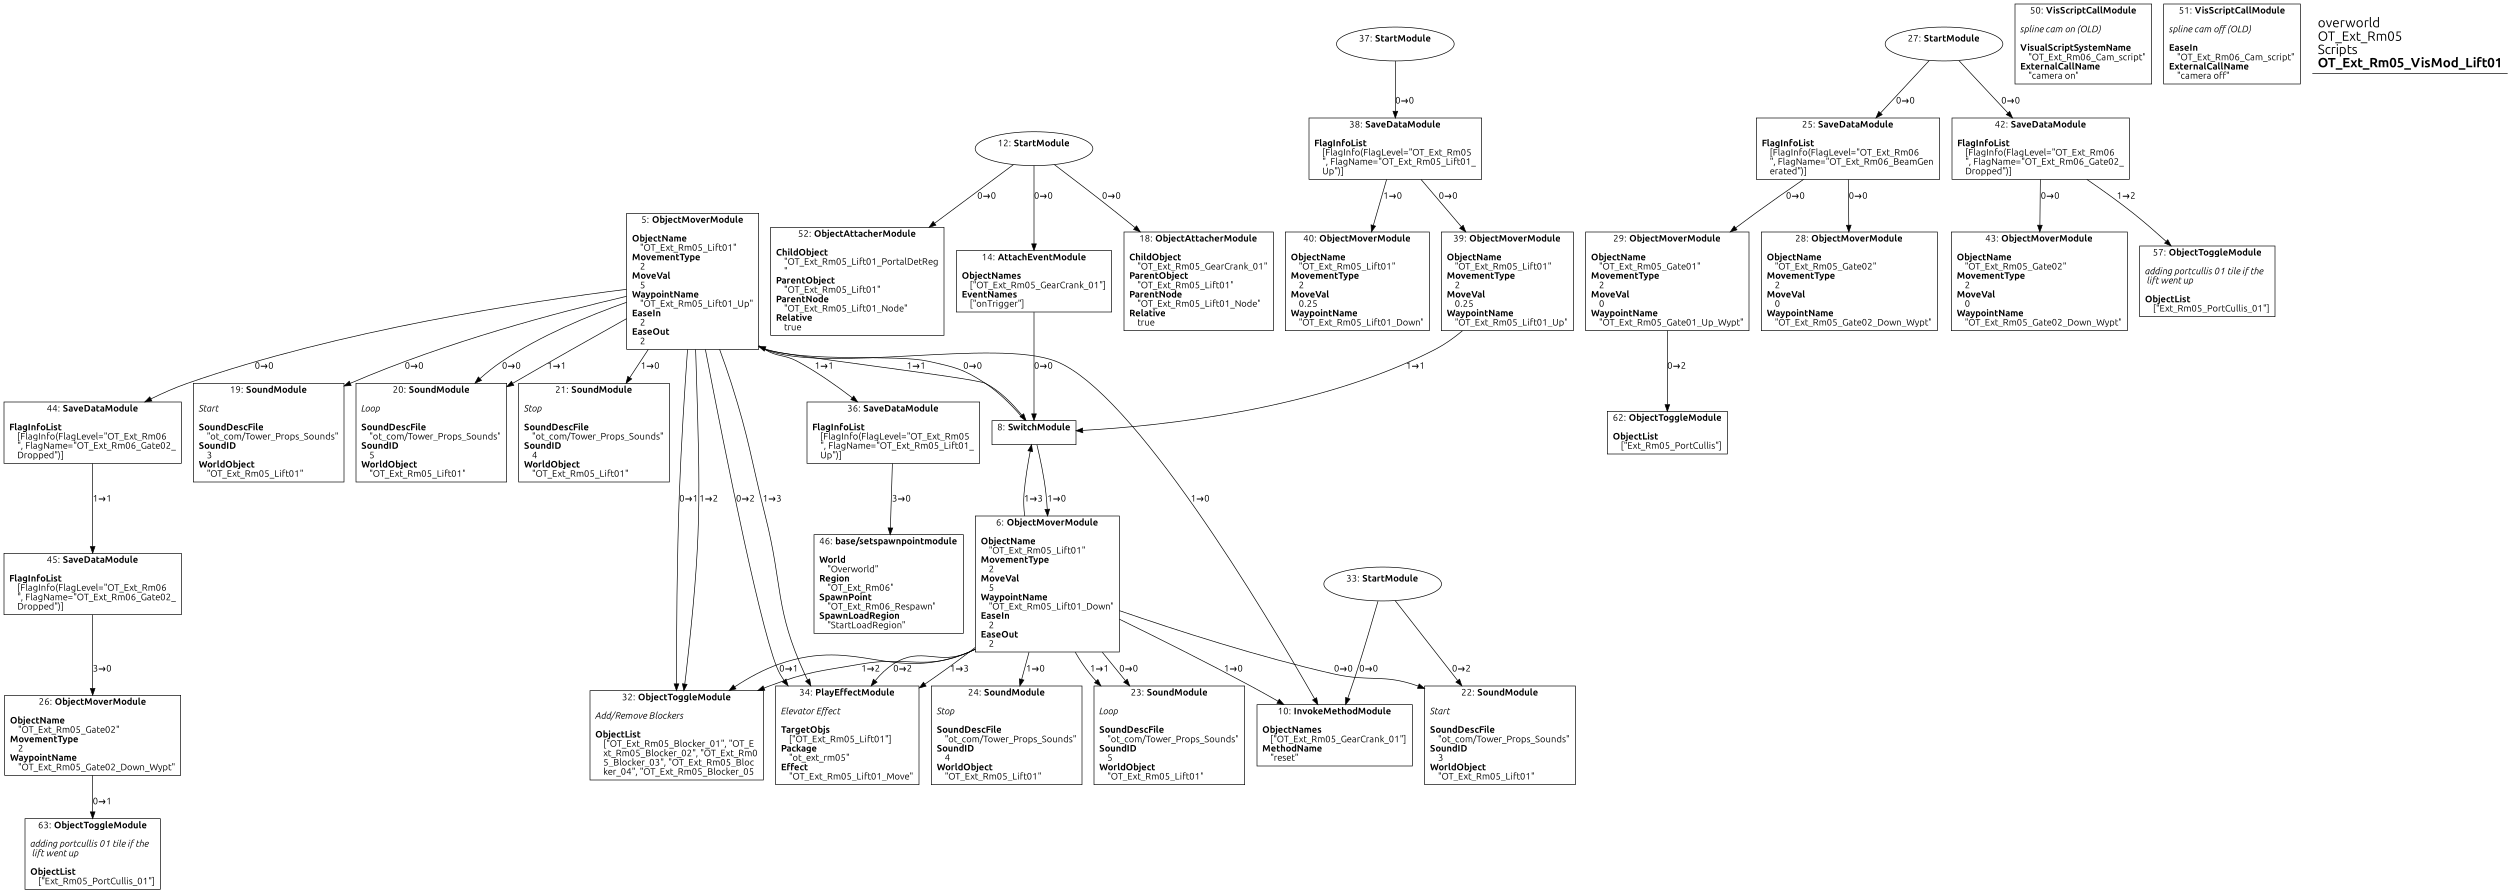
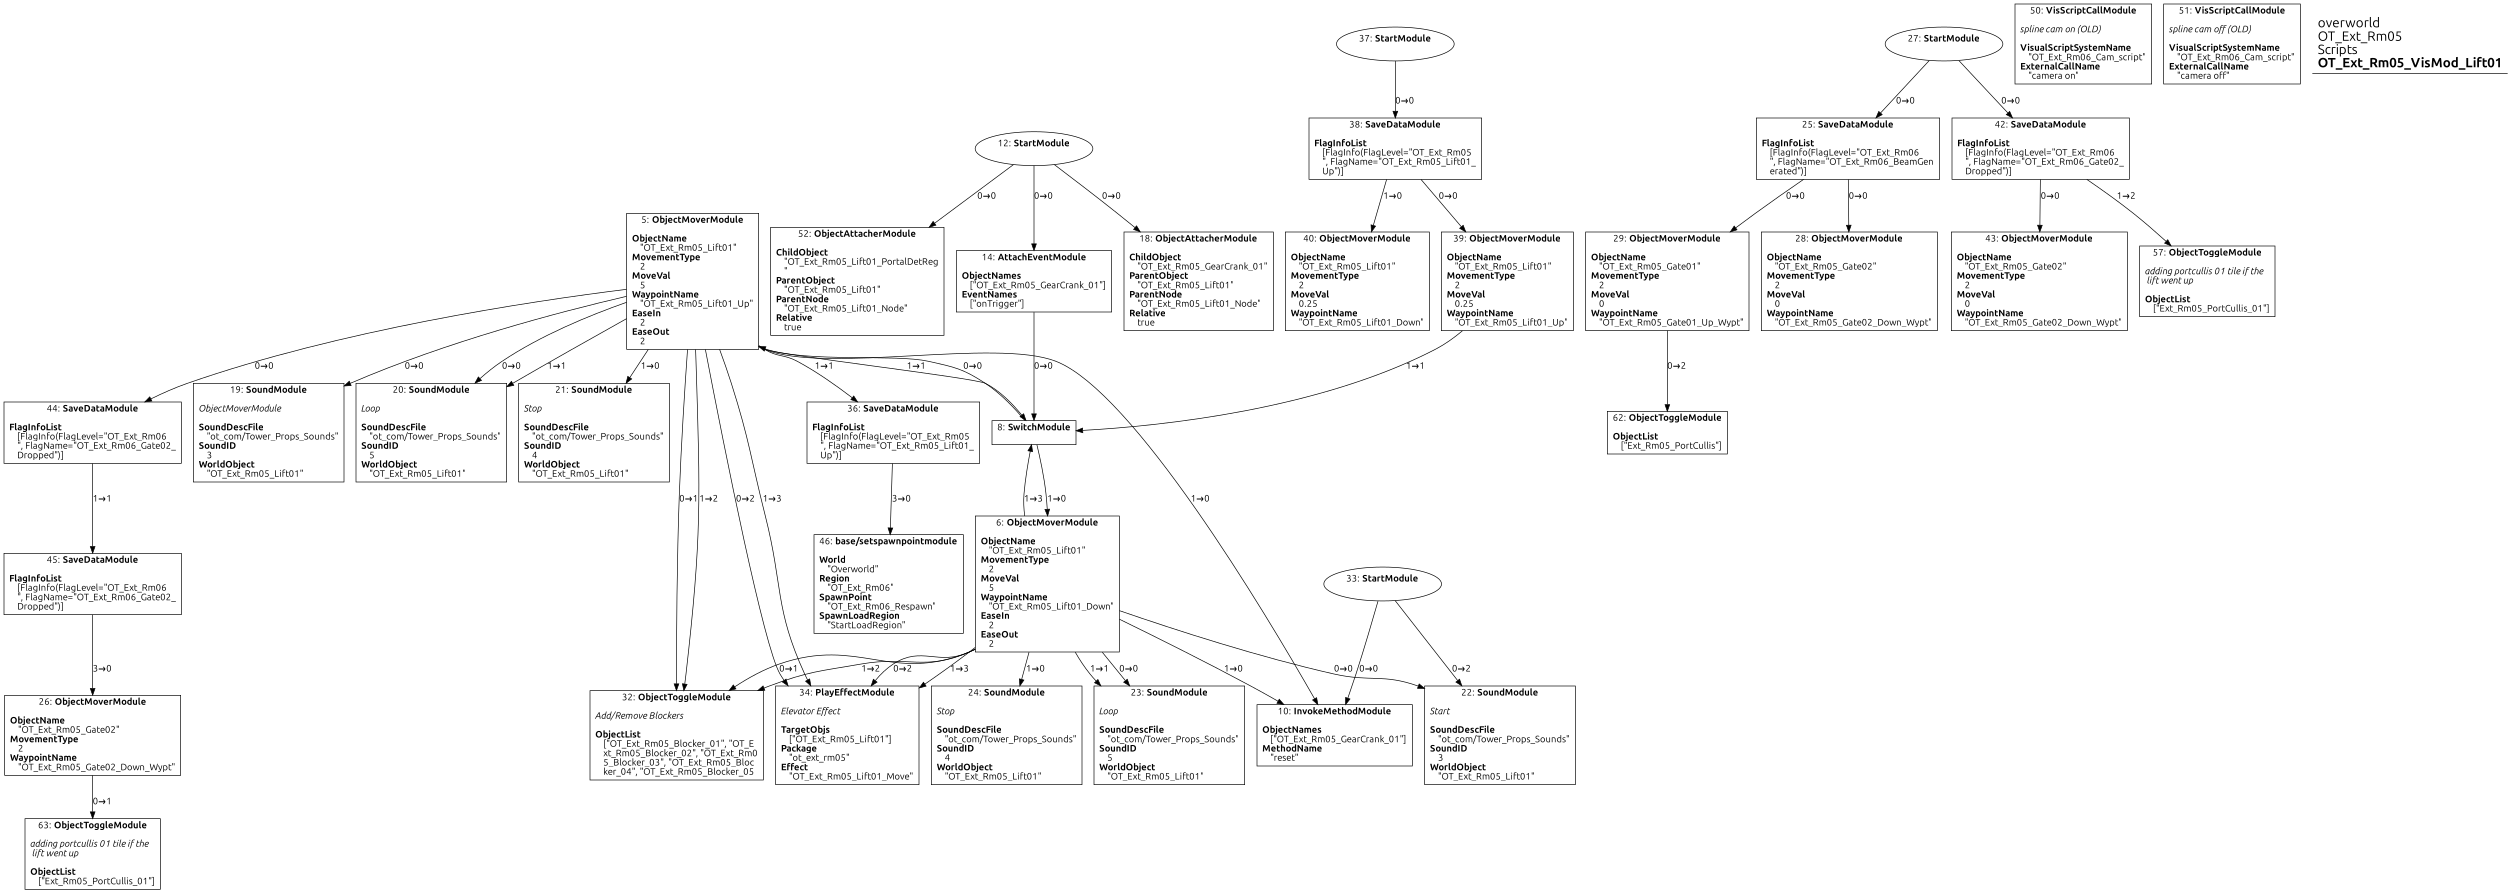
(2184, 48) -> (2225, 48)
(209, 409) -> (240, 409)
